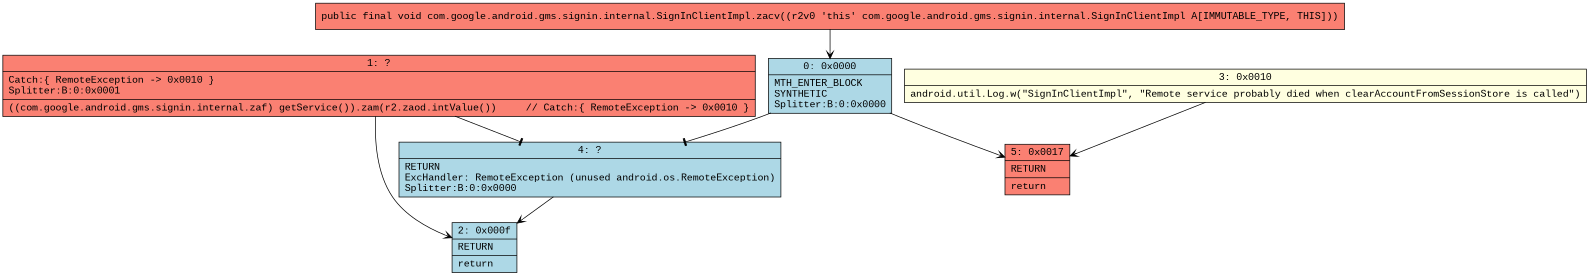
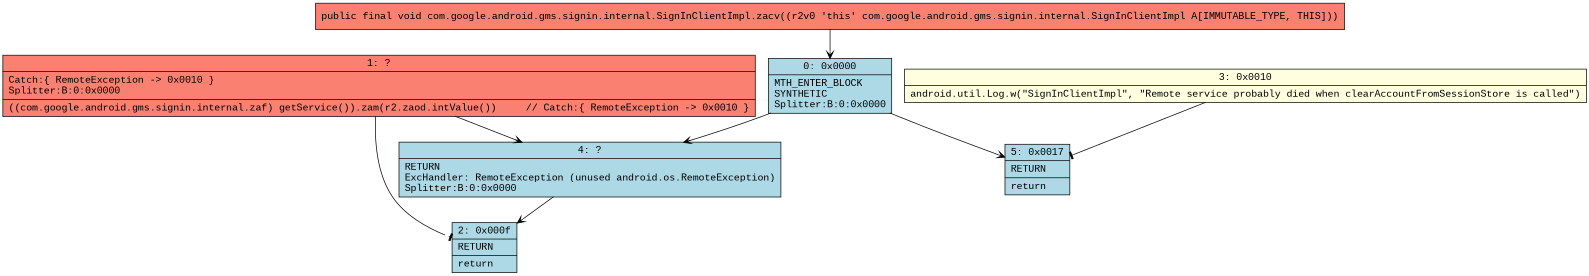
(64, 90) -> (64, 90)
(729, 128) -> (729, 128)
(1140, 128) -> (1140, 128)
(487, 129) -> (487, 129)
(1037, 170) -> (1037, 170)
(388, 189) -> (388, 189)
